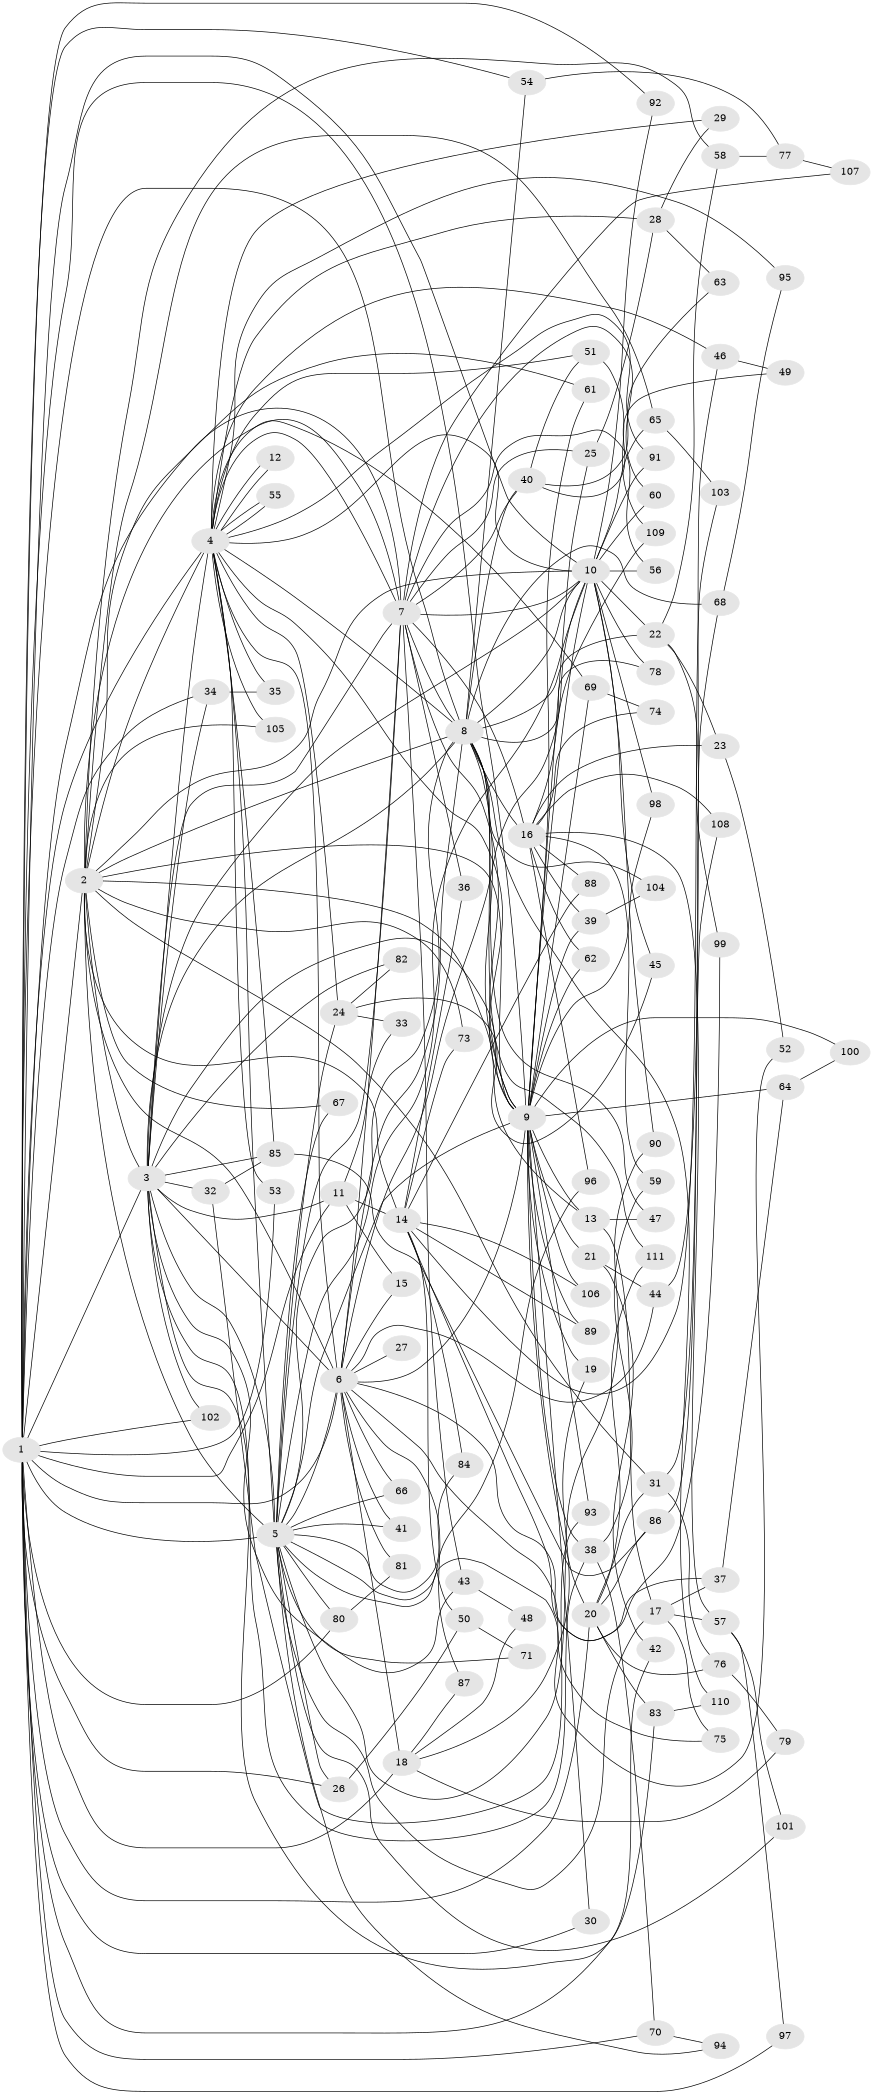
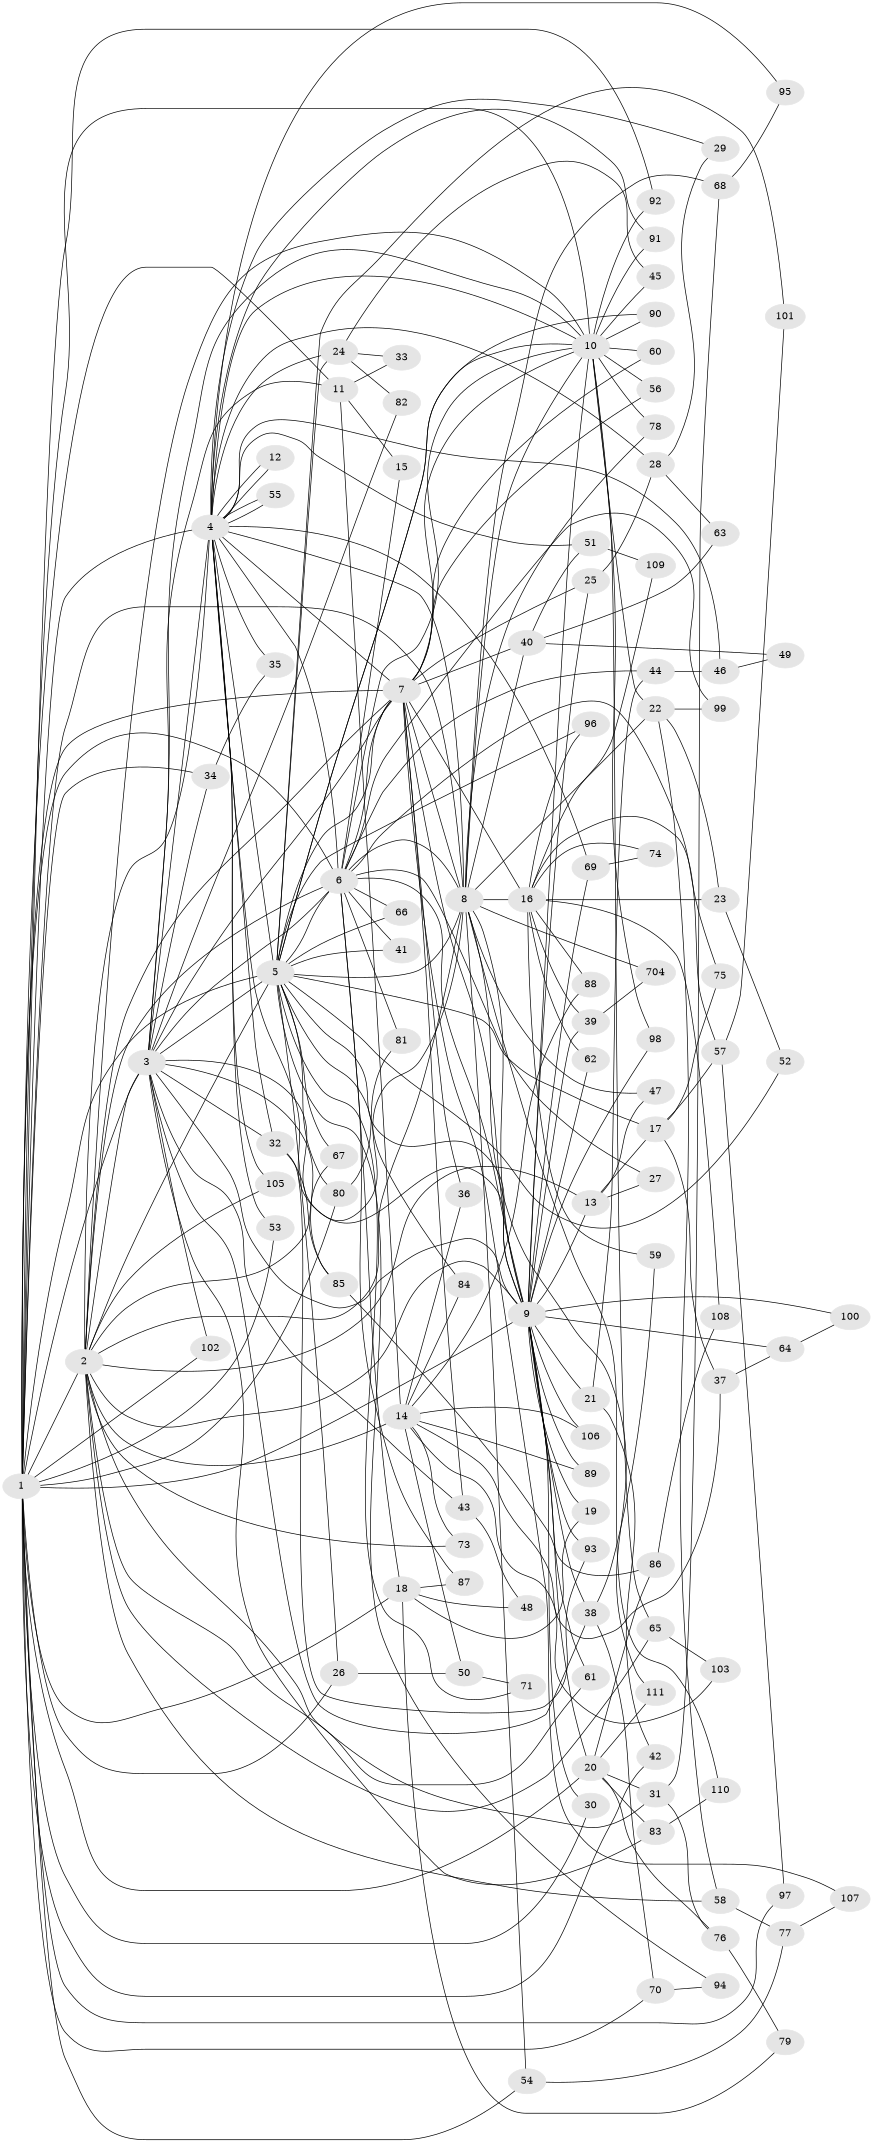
(247, 832) -> (250, 985)
(656, 888) -> (656, 973)
none -> (623, 1191)
